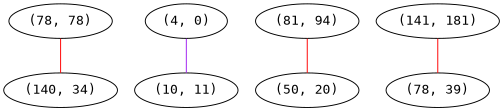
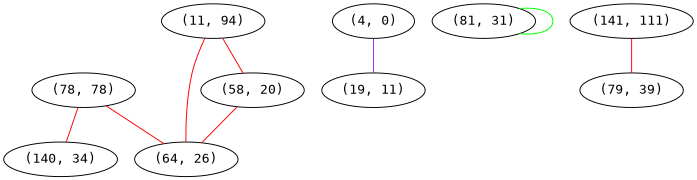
(307, 21) -> (213, 21)
(438, 21) -> (632, 21)
none -> (484, 21)
(186, 90) -> (373, 90)
(307, 90) -> (253, 90)
(438, 90) -> (632, 90)
none -> (186, 159)
